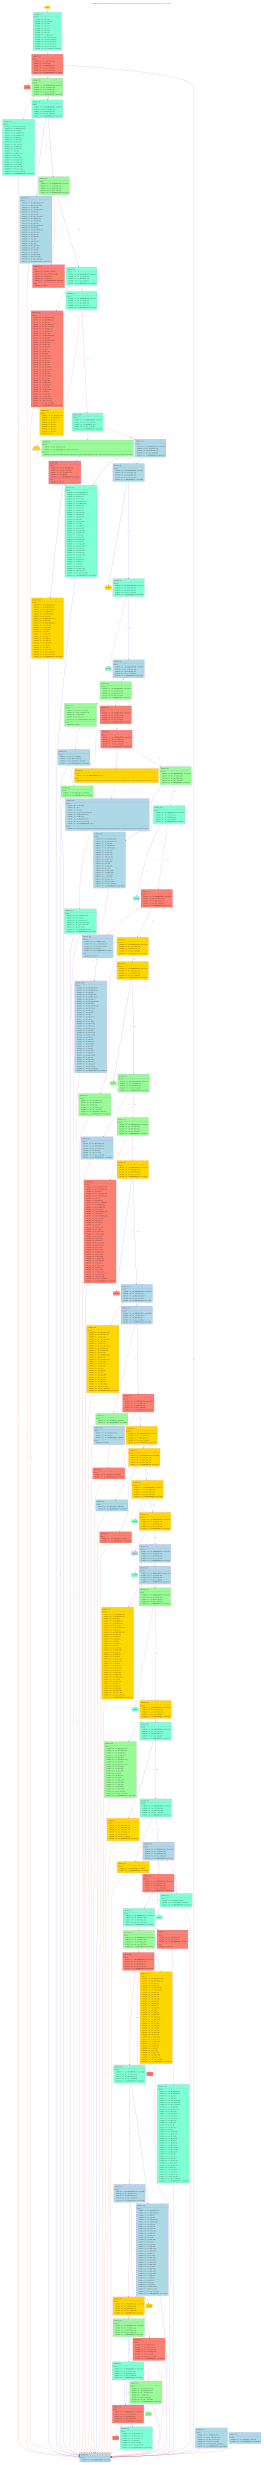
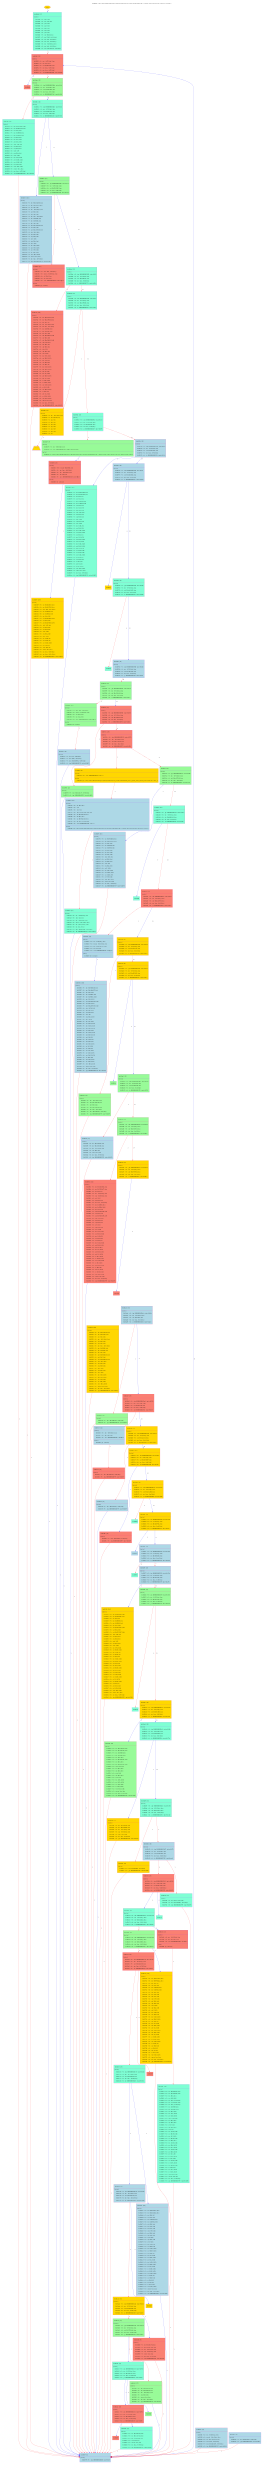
(137, 1293) -> none
